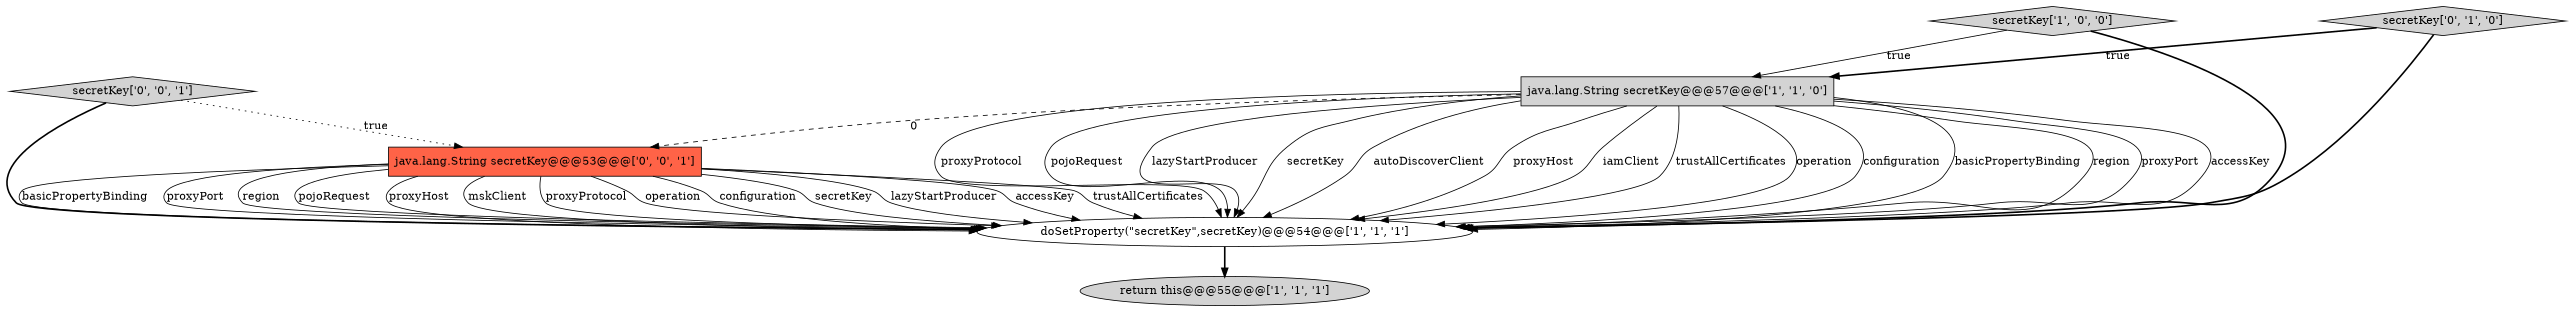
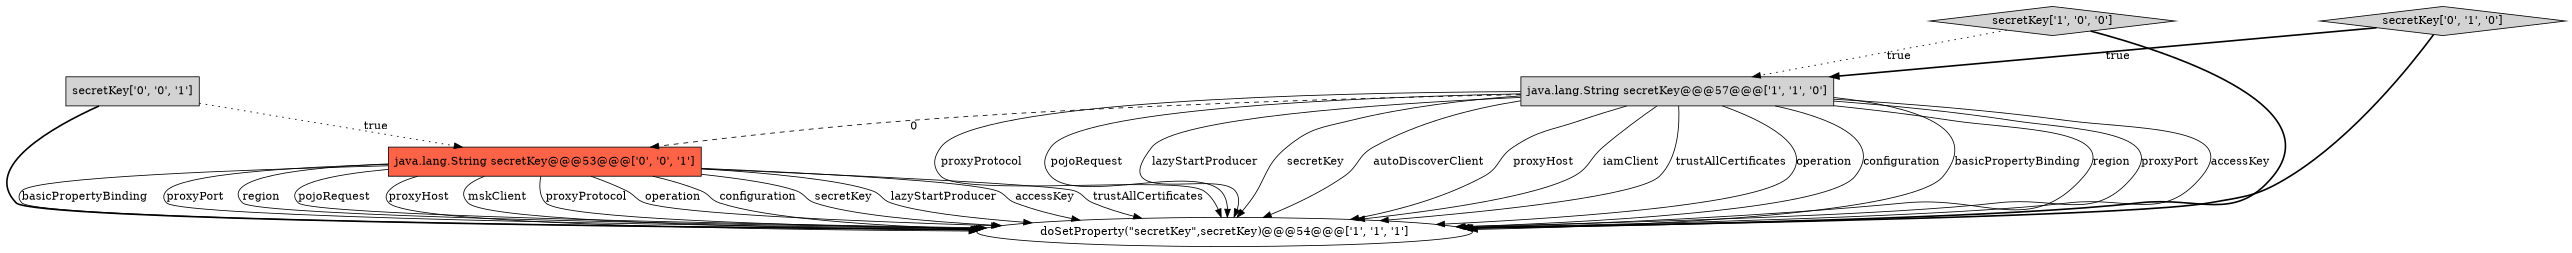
(1884, 53) -> (1884, 53)
(133, 91) -> (133, 91)
(1225, 291) -> none
